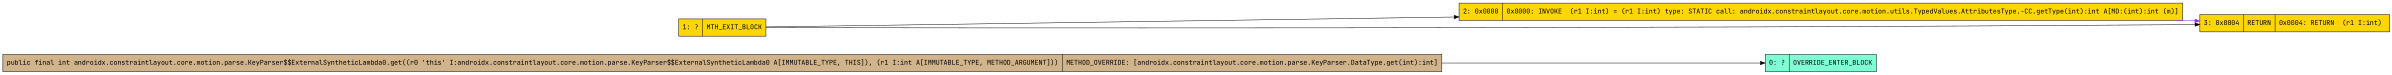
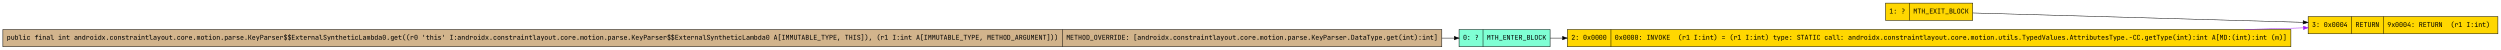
(1110, 22) -> (1556, 38)
(2332, 23) -> (2441, 25)
(1833, 63) -> (1517, 38)
